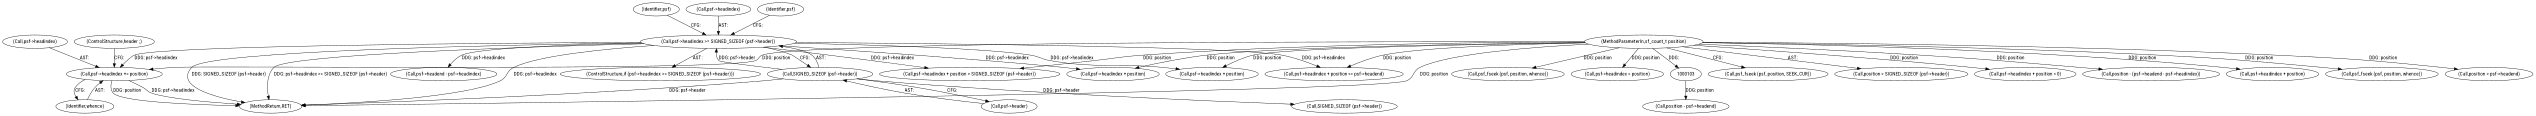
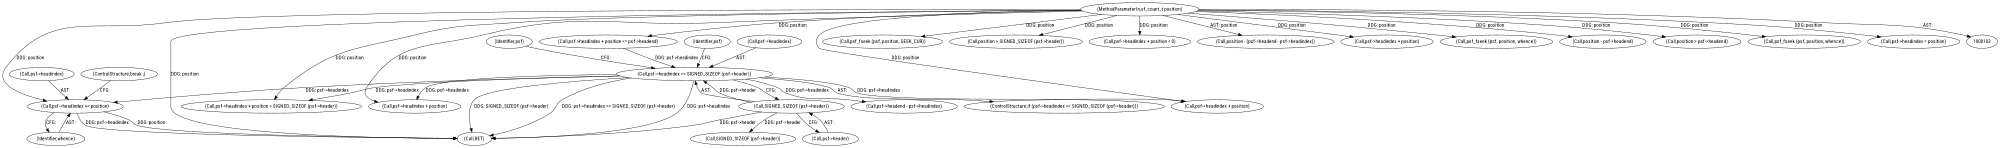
(114, 42) -> (119, 74)
(1084, 46) -> (647, 58)
(1674, 58) -> (1929, 25)
(1719, 58) -> (1040, 25)
(1793, 58) -> (1099, 25)
(2011, 58) -> (1224, 25)
(1686, 88) -> (1382, 21)
(271, 106) -> (474, 139)
